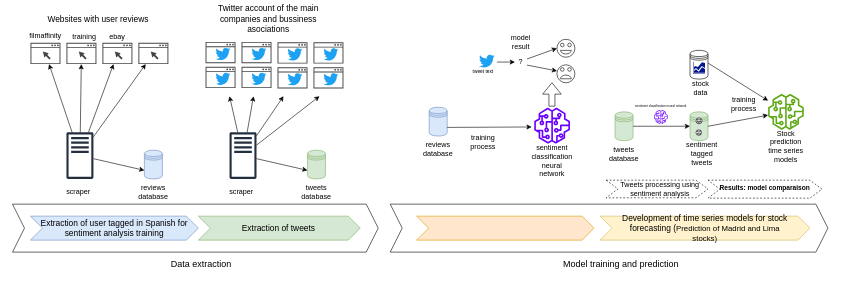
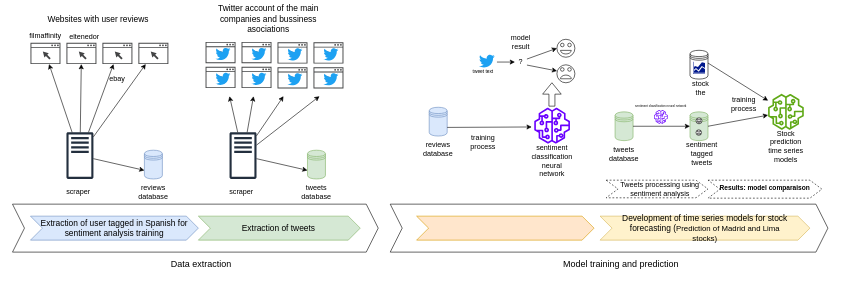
(84, 37) -> (84, 37)
(117, 37) -> (117, 79)
(701, 88) -> (701, 88)
